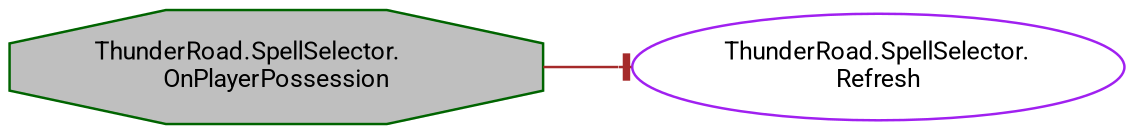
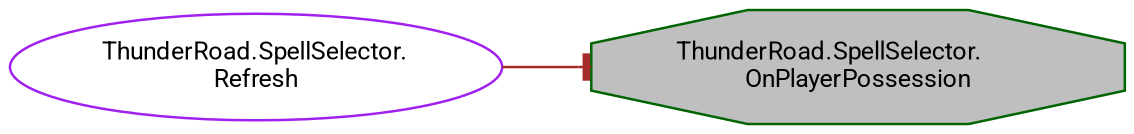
(581, 67) -> (540, 67)
